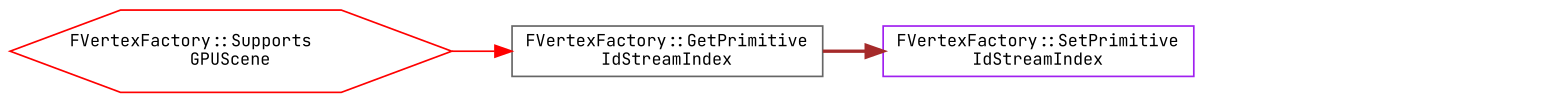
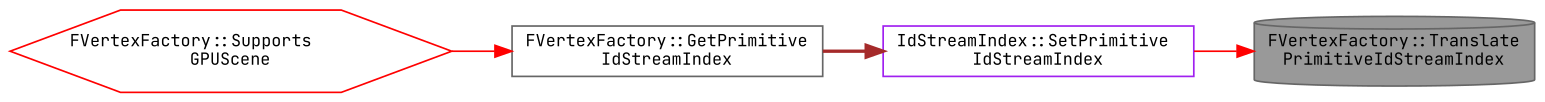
(1038, 51) -> (1038, 51)
none -> (1394, 51)
